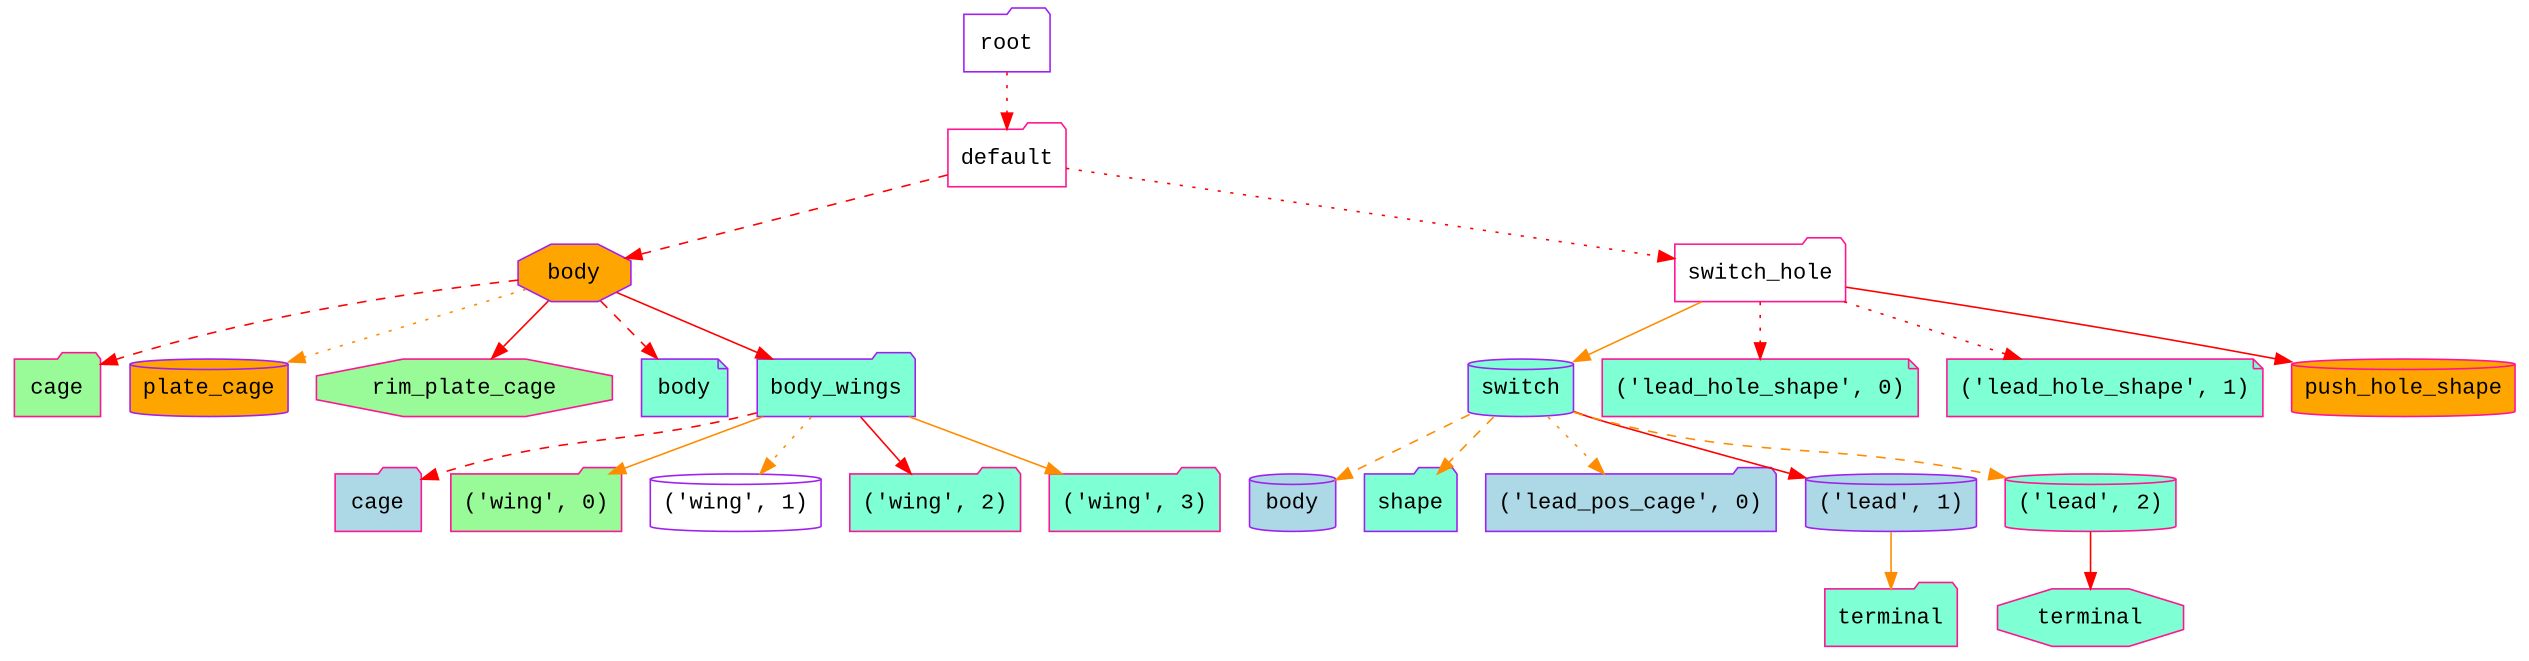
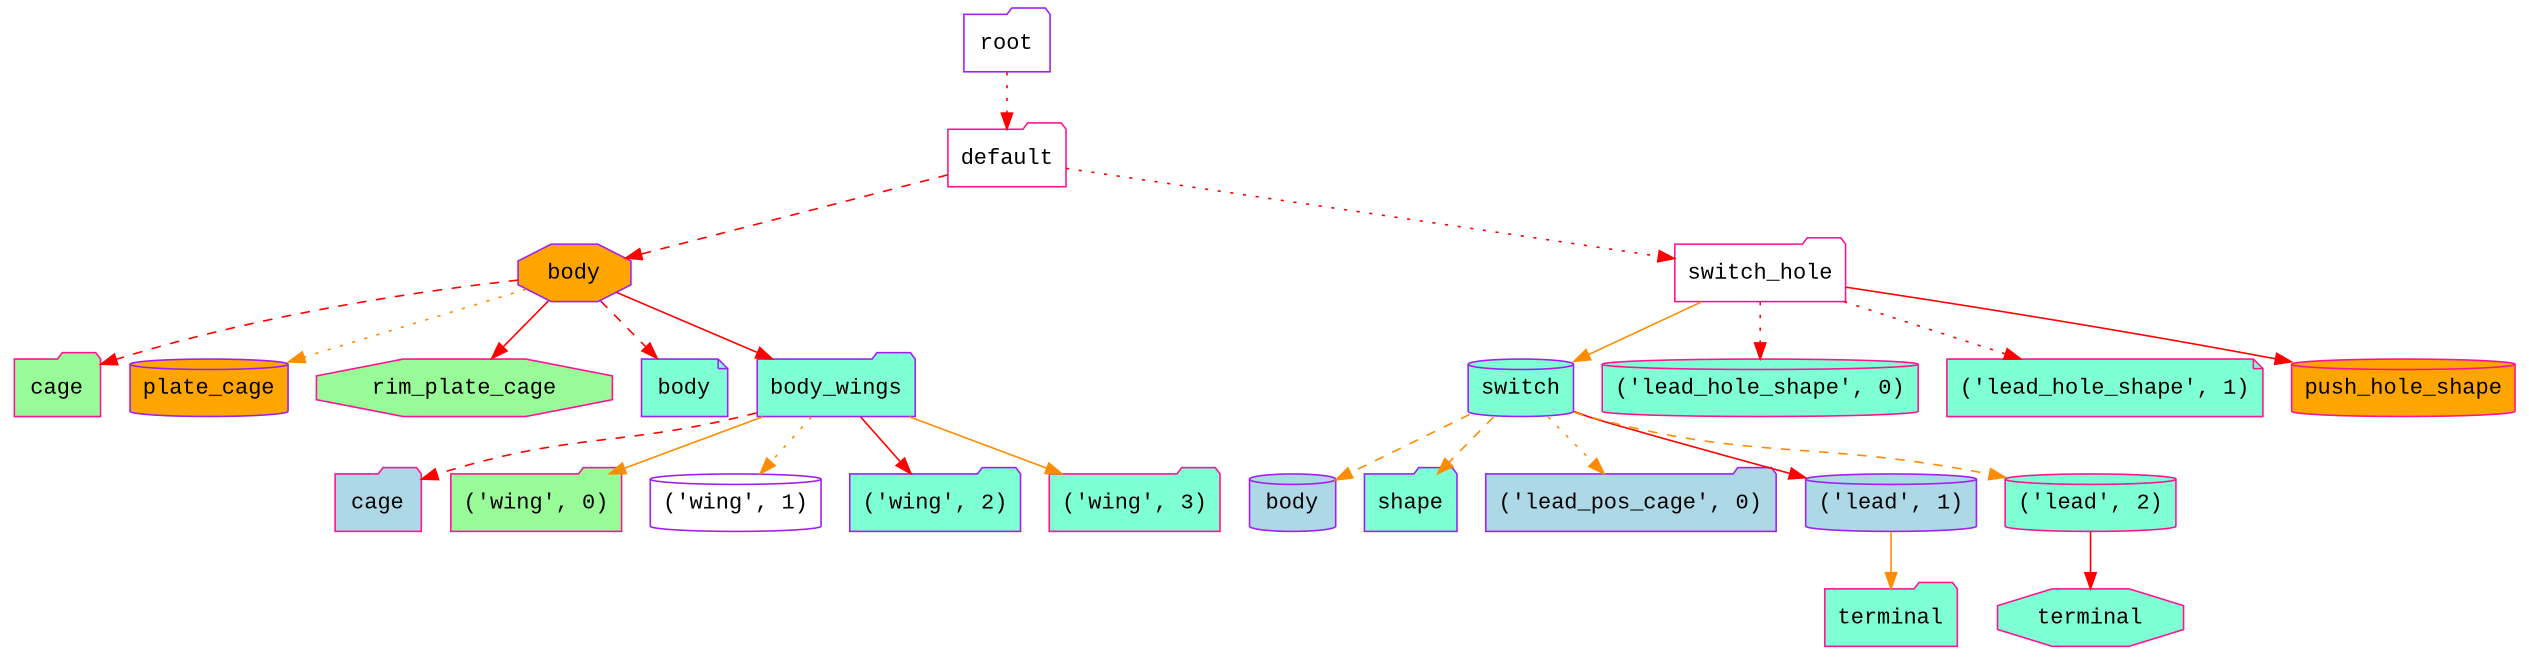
(1760, 388) -> (1760, 388)
(935, 503) -> (935, 503)
